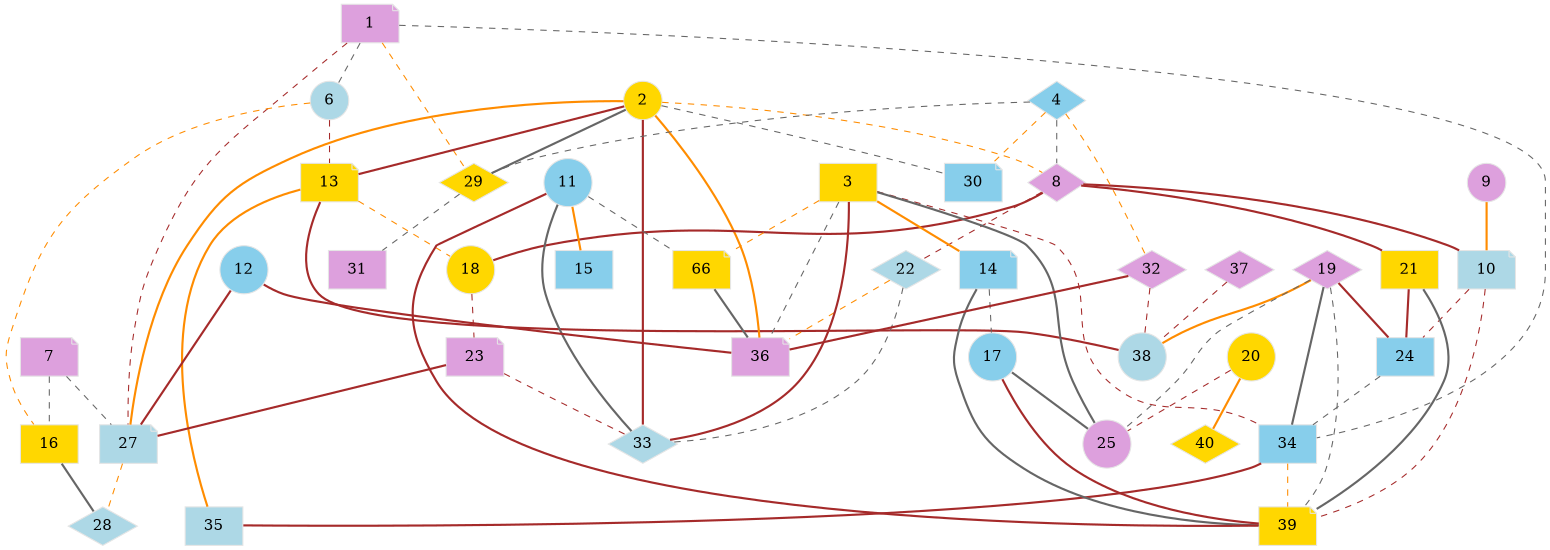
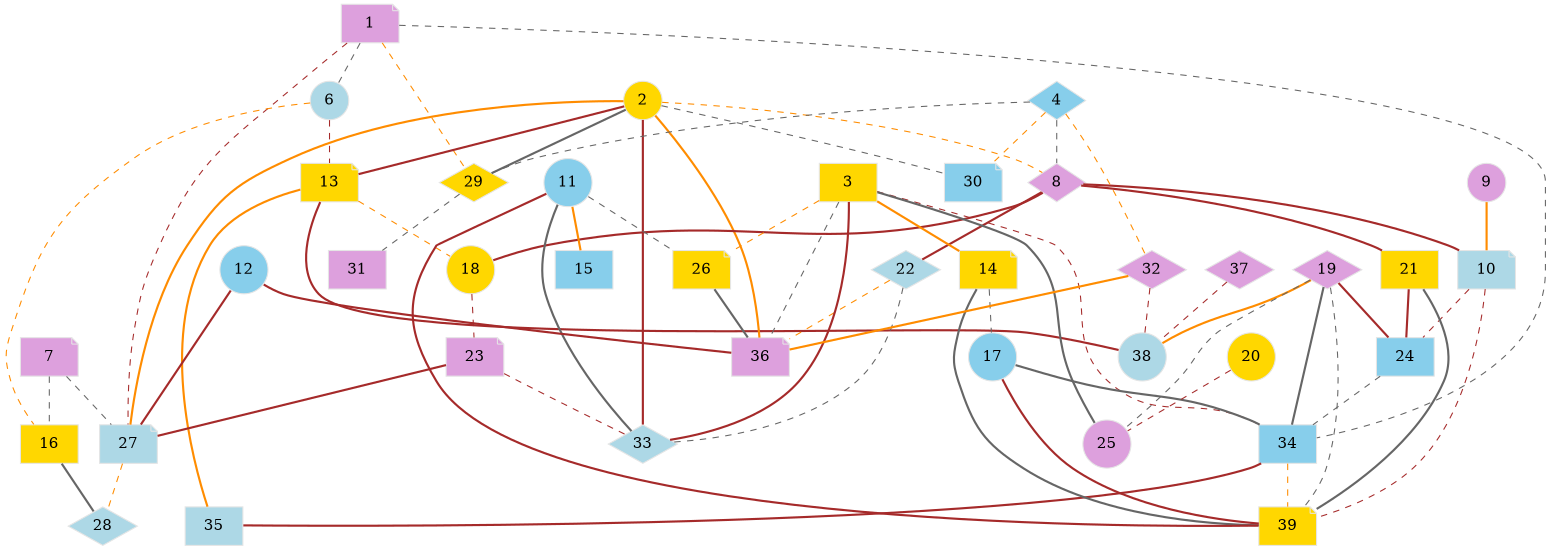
(973, 231) -> (973, 231)
(702, 270) -> (702, 270)
(988, 270) -> (988, 270)
(951, 315) -> (951, 315)
(1050, 401) -> (1144, 394)
(1205, 444) -> none
